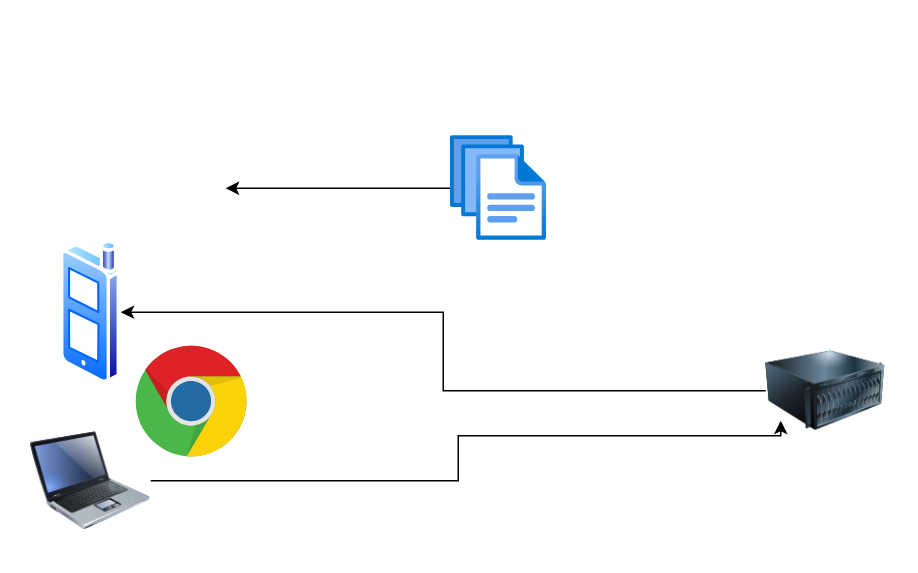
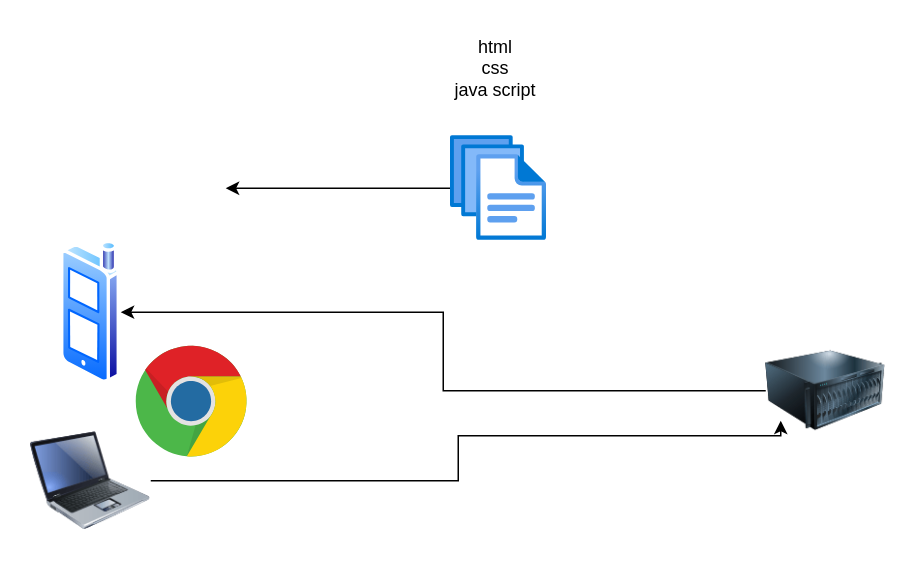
none -> (496, 68)
